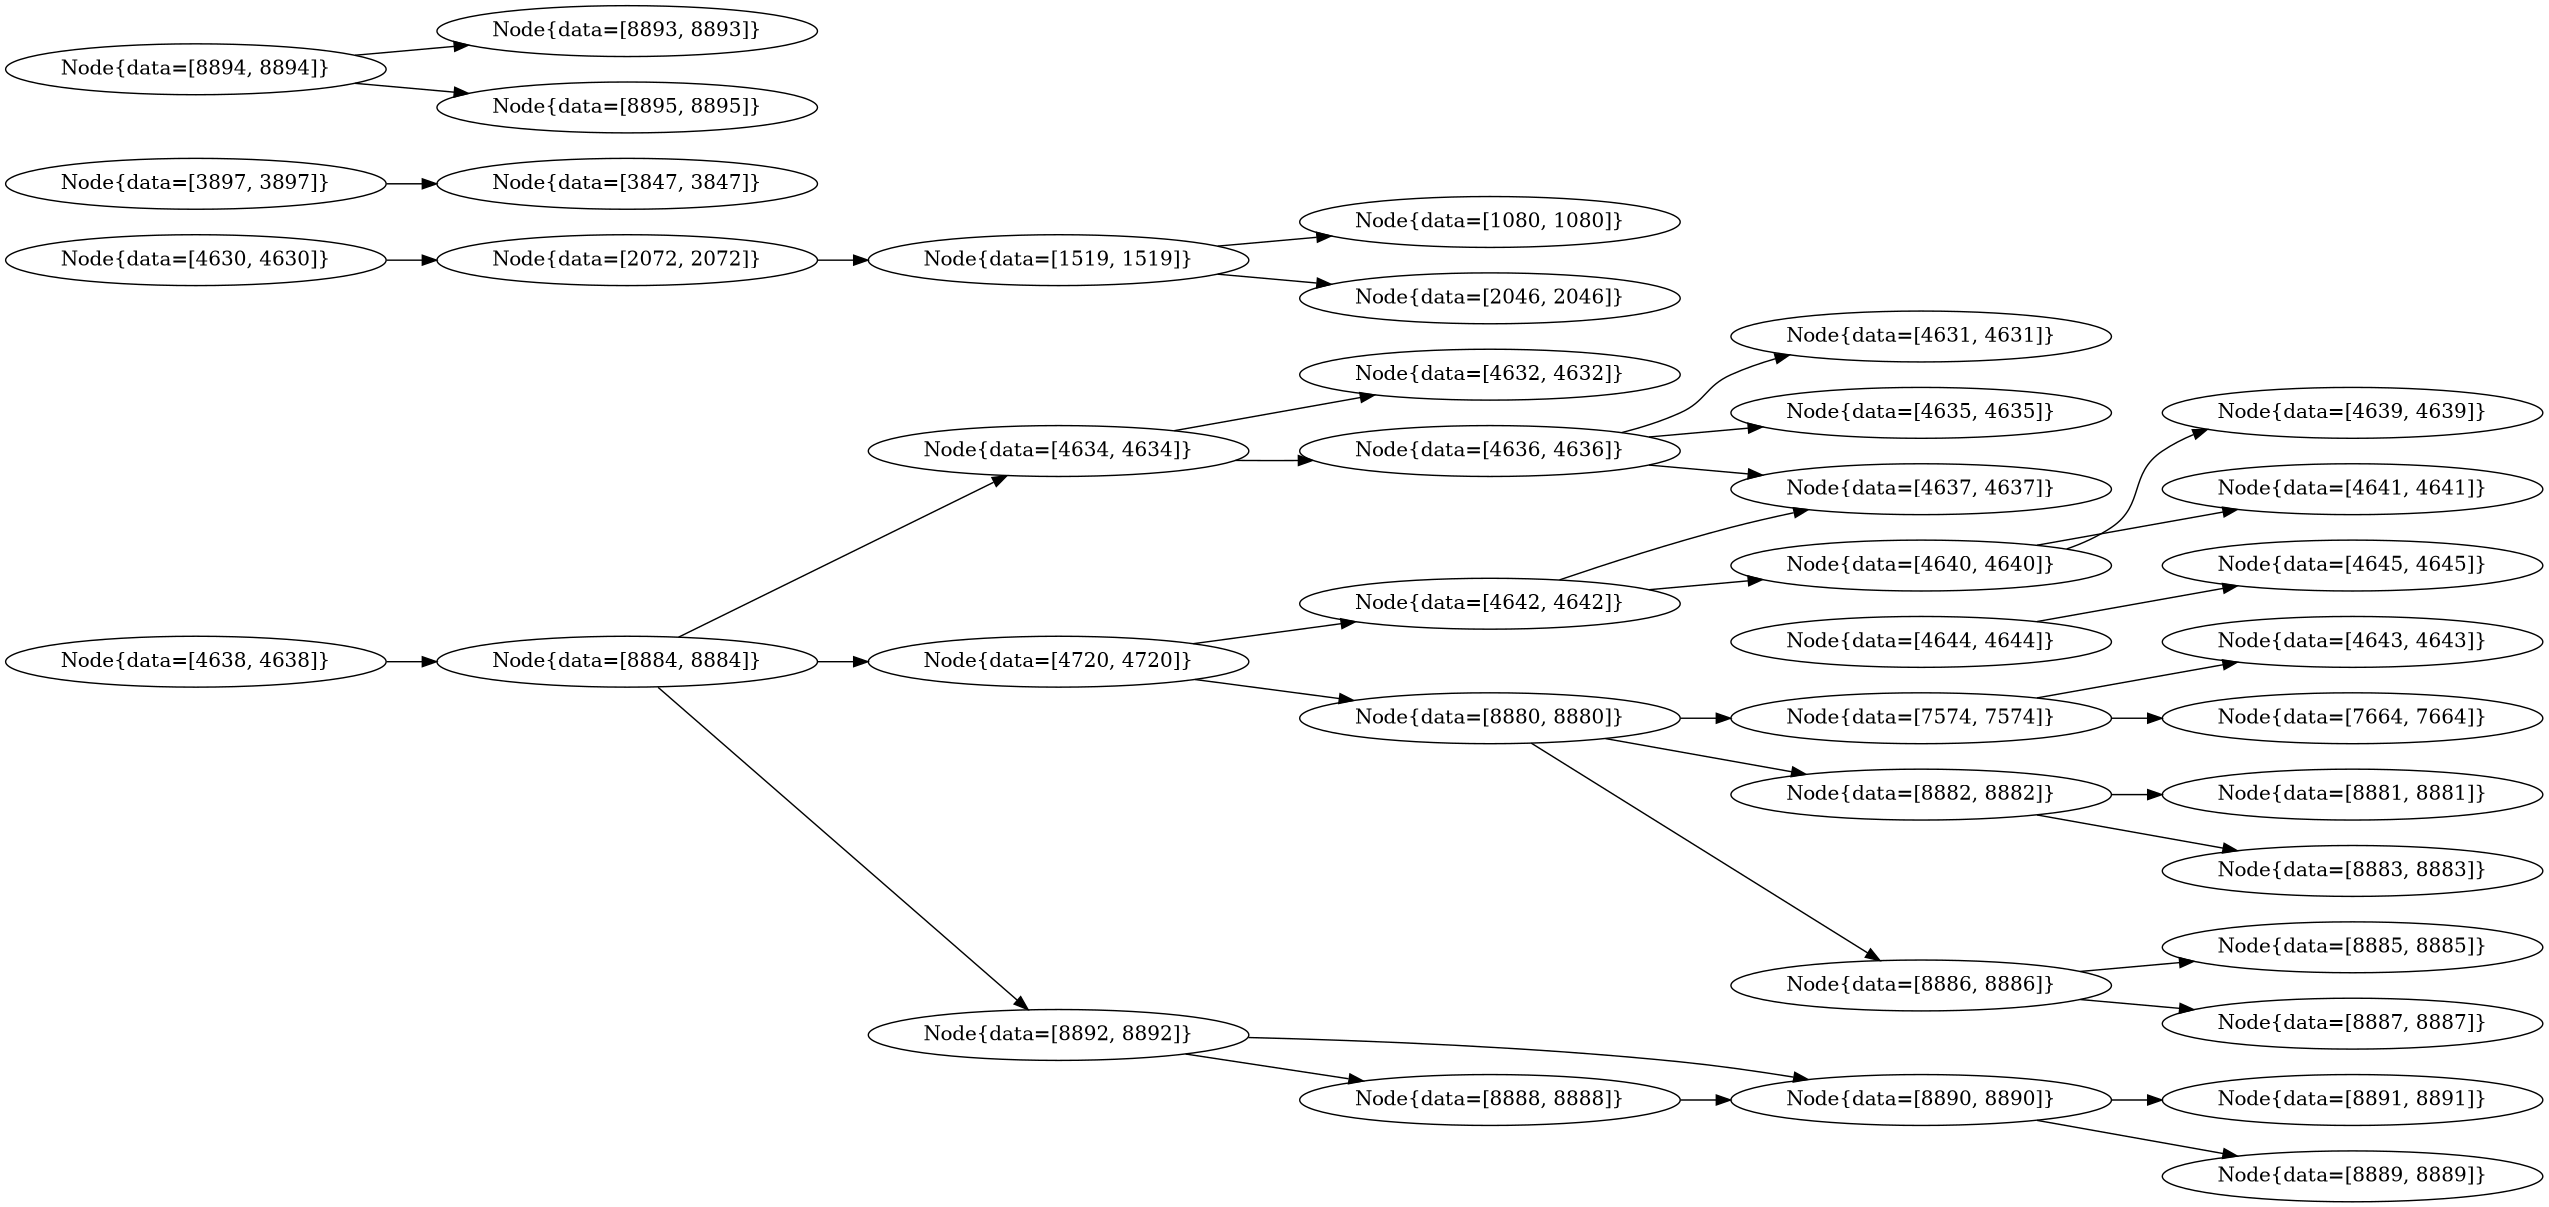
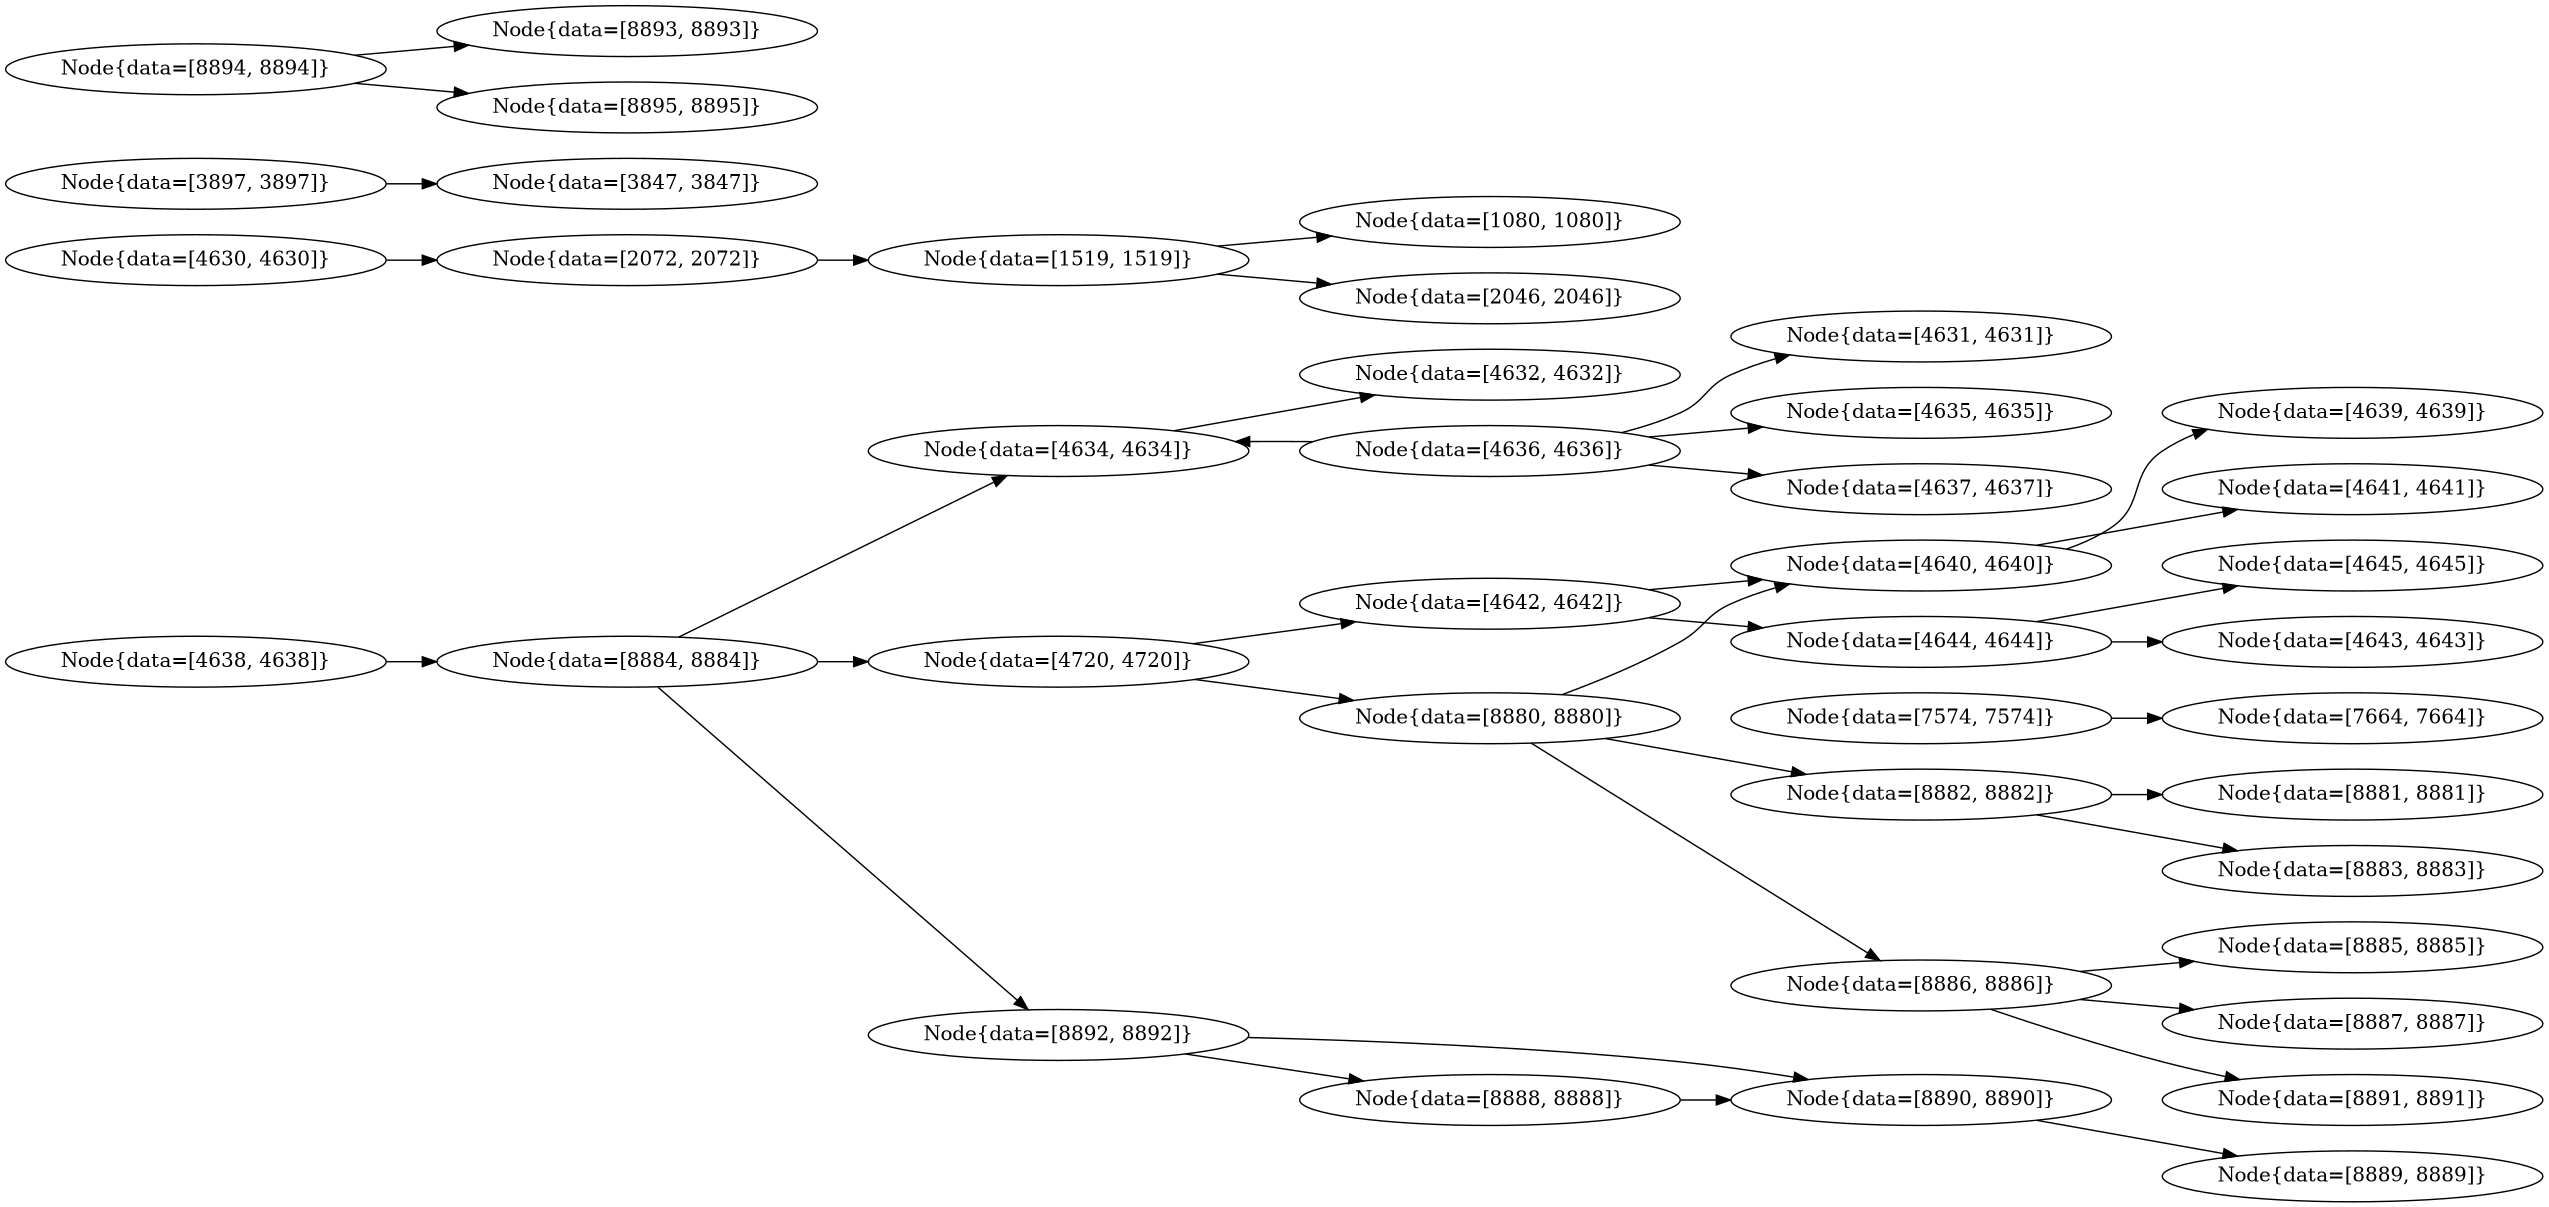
(1267, 461) -> (1281, 441)
(1676, 543) -> (1691, 622)
(2130, 681) -> (2130, 642)
(1698, 718) -> (1672, 646)
(2130, 1100) -> (2107, 1046)
